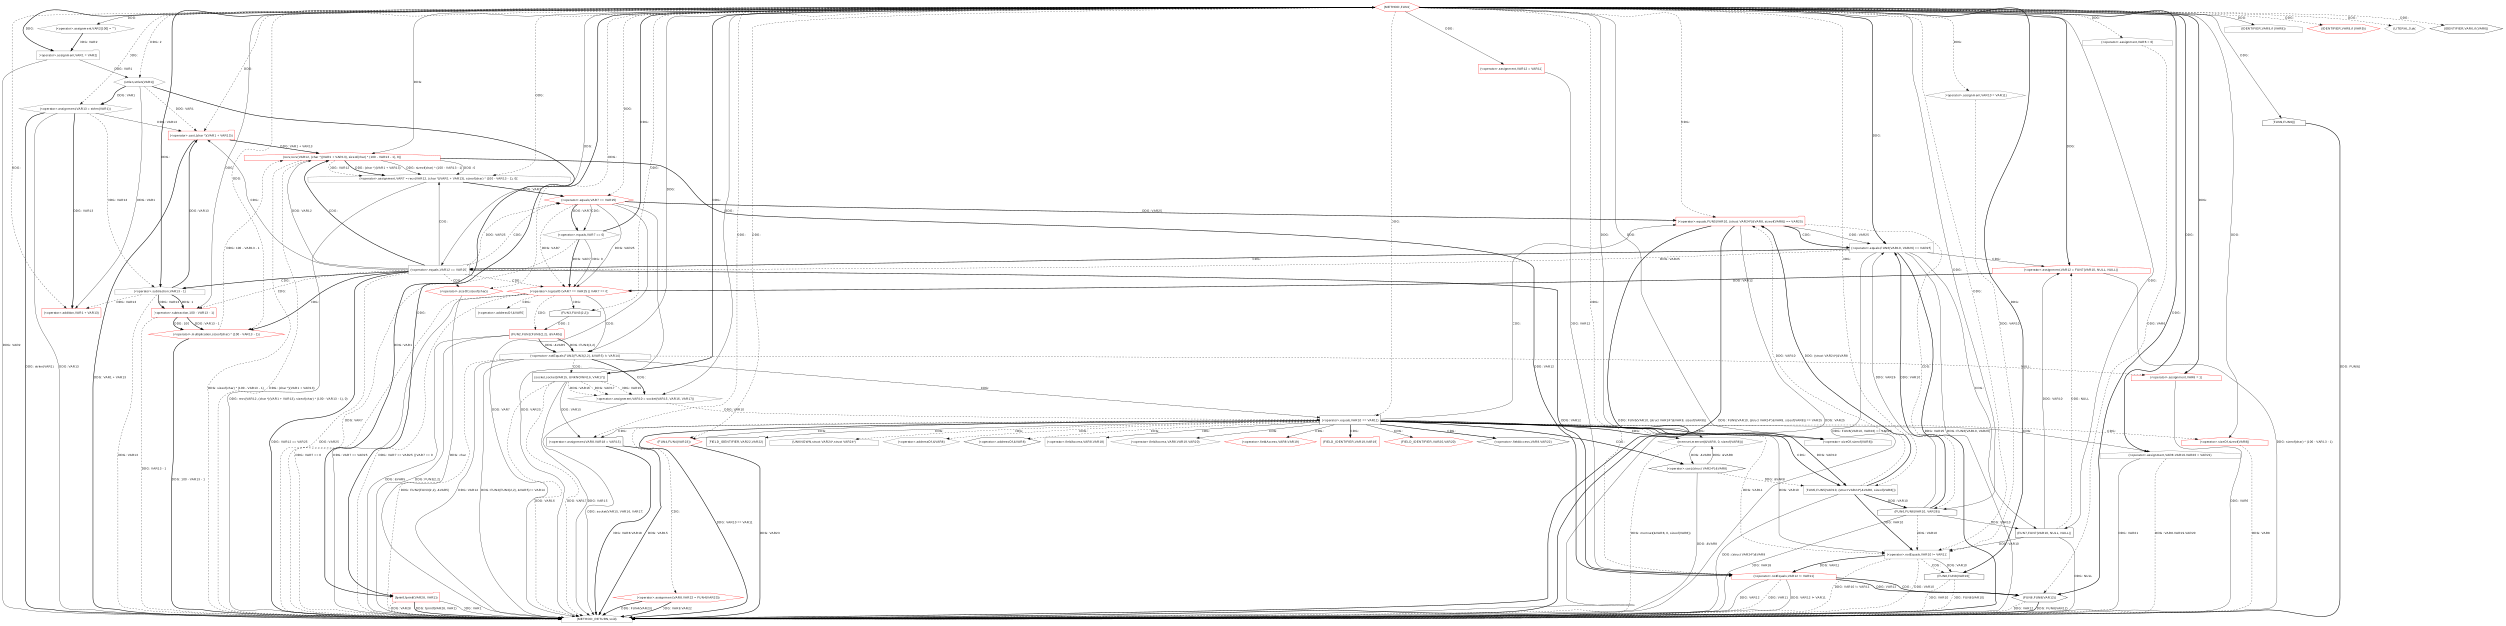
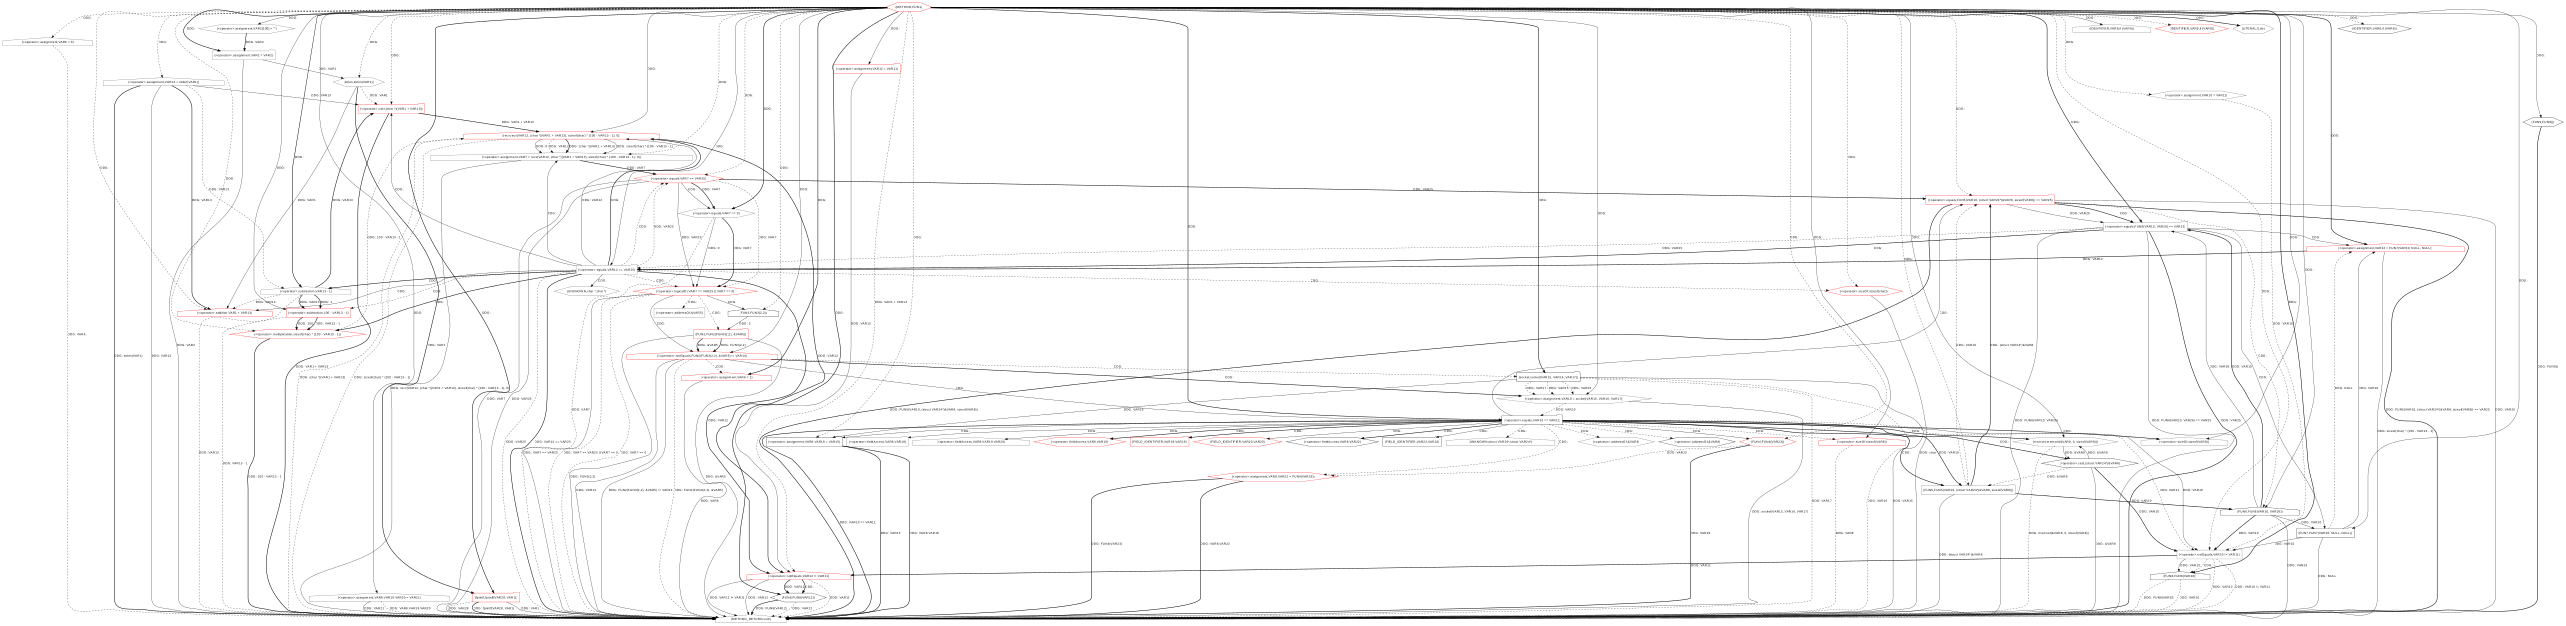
(891, 9) -> (764, 60)
(1905, 9) -> (1585, 10)
(2185, 31) -> (321, 52)
(156, 42) -> (375, 42)
(114, 95) -> none
(75, 109) -> (164, 82)
(2284, 122) -> (2543, 122)
(1392, 206) -> (1188, 240)
none -> (417, 285)
(1312, 286) -> (1473, 266)
none -> (587, 291)
(1595, 302) -> (891, 302)
(71, 313) -> (225, 313)
(2147, 325) -> (107, 610)
(575, 356) -> (702, 356)
(2027, 367) -> (721, 367)
(570, 377) -> (1548, 377)
(1899, 427) -> none
(1312, 431) -> (1297, 426)
(1165, 442) -> (971, 442)
none -> (1542, 470)
(1880, 521) -> (2135, 510)
(1917, 531) -> (2235, 531)
